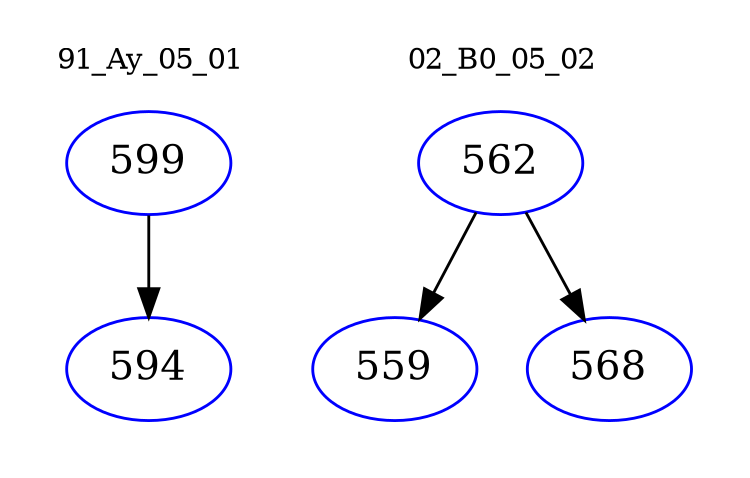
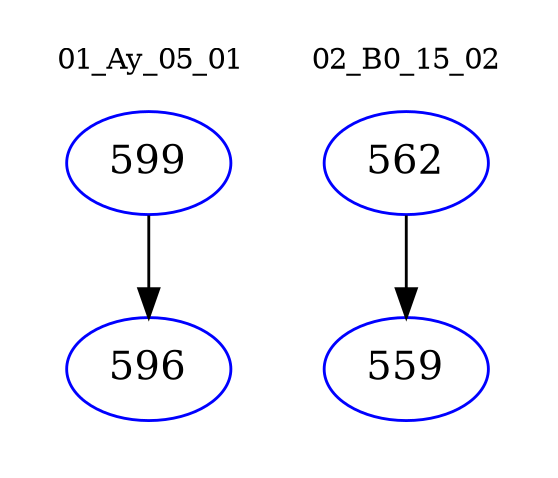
(150, 62) -> (150, 62)
(502, 62) -> (406, 62)
(149, 369) -> (149, 369)
(609, 369) -> none
